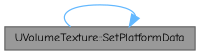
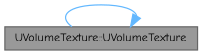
(100, 38) -> (101, 38)
